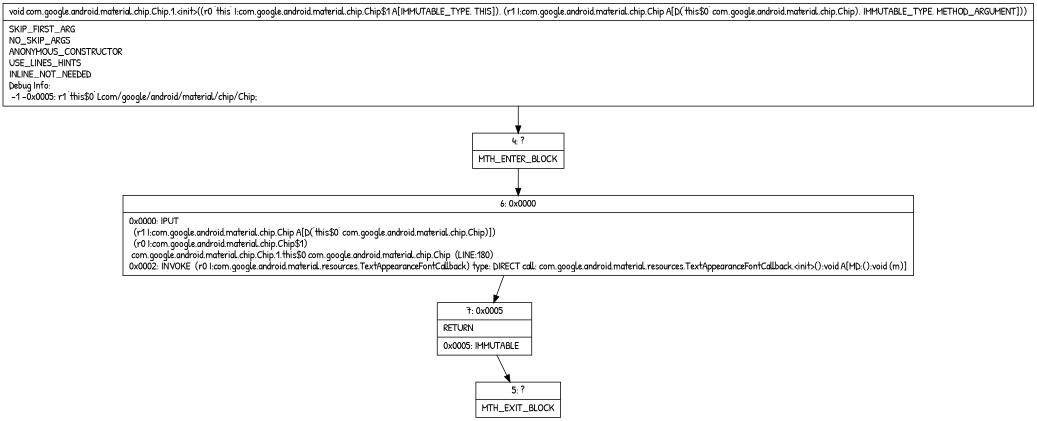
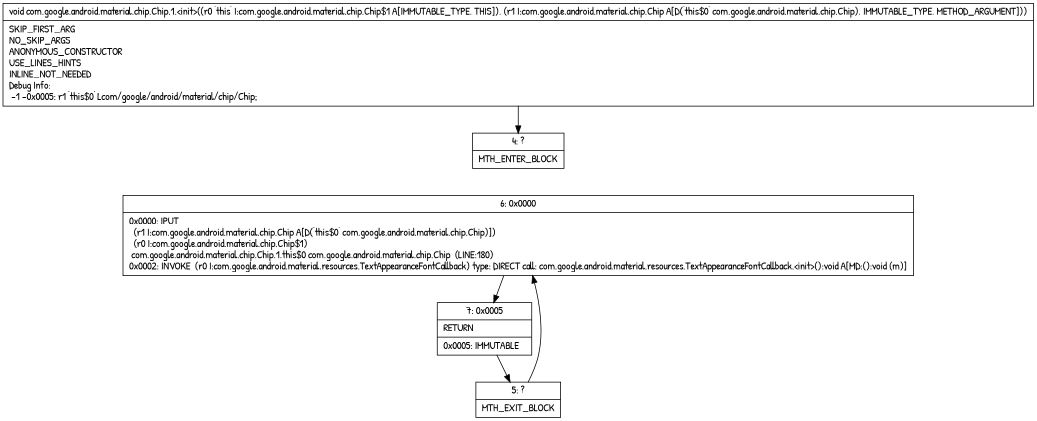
(518, 178) -> (541, 333)
